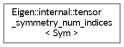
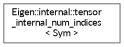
(62, 23) -> (62, 23)
